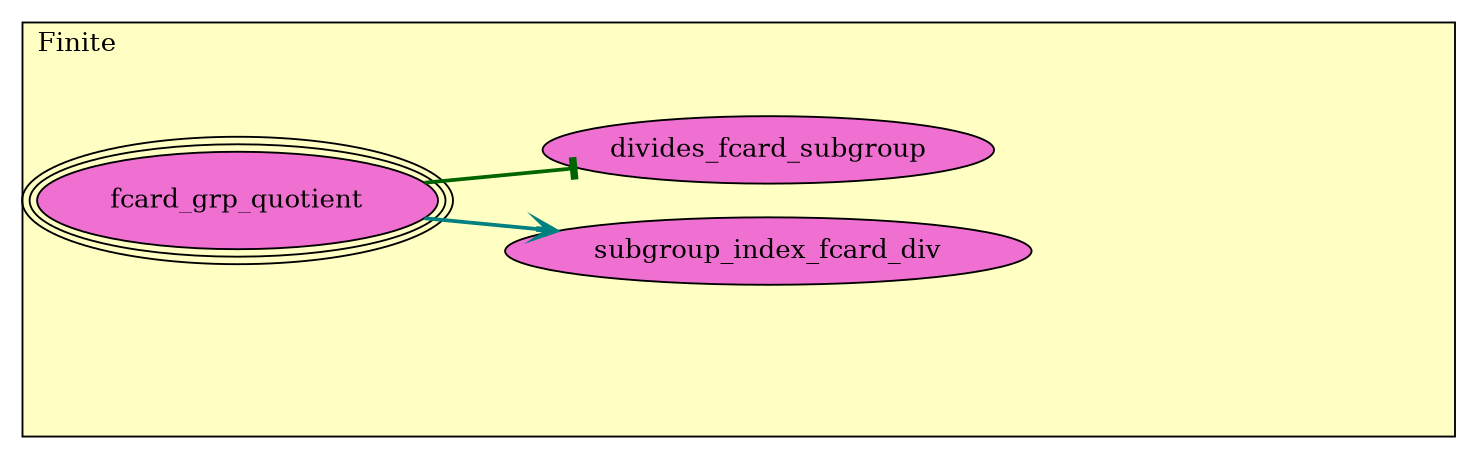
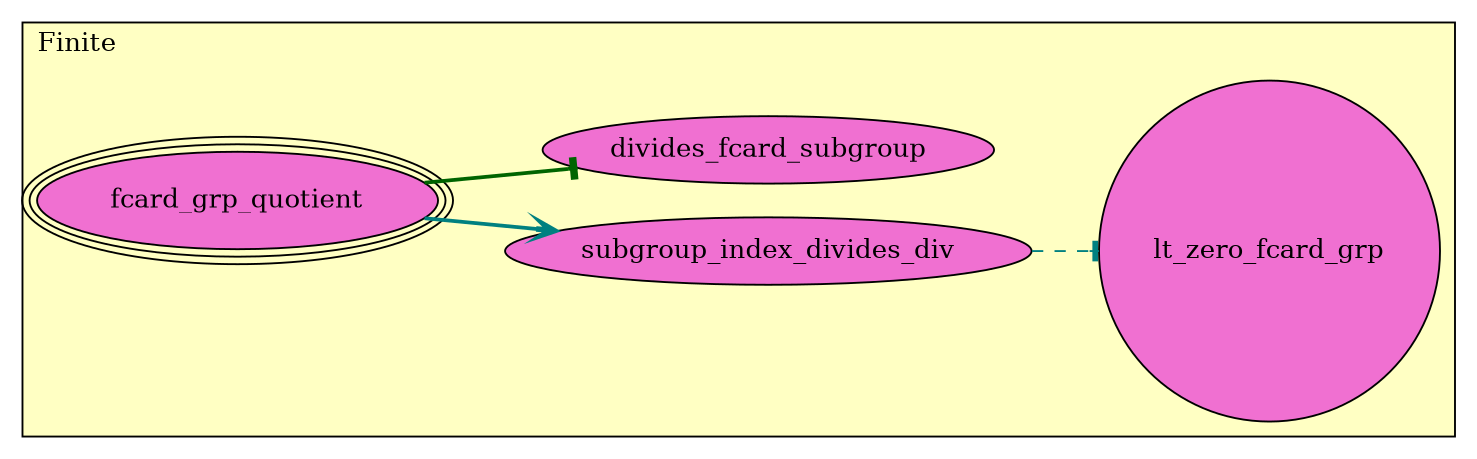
(768, 251) -> (768, 251)
none -> (1270, 251)
